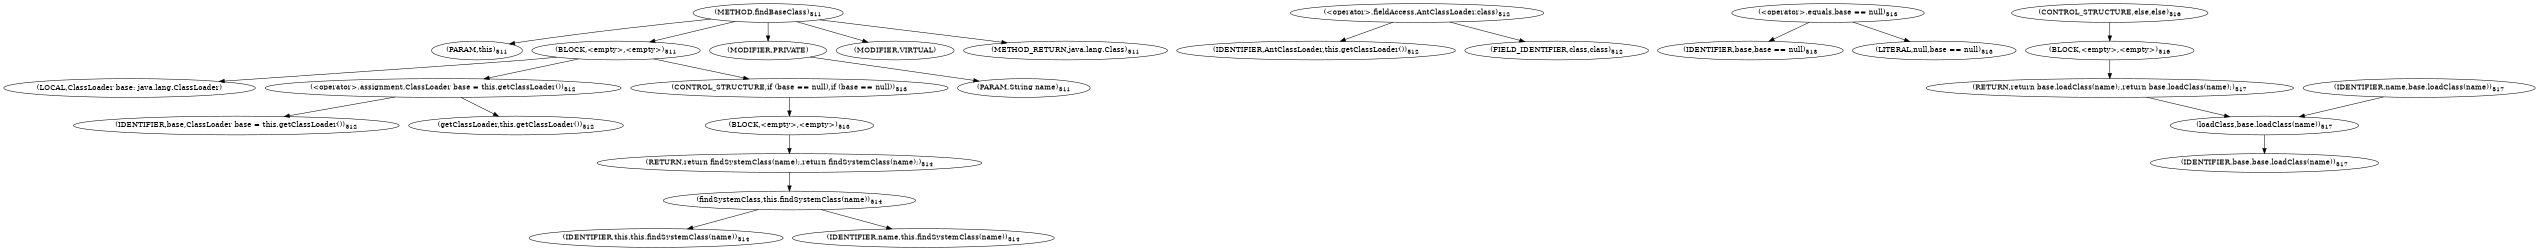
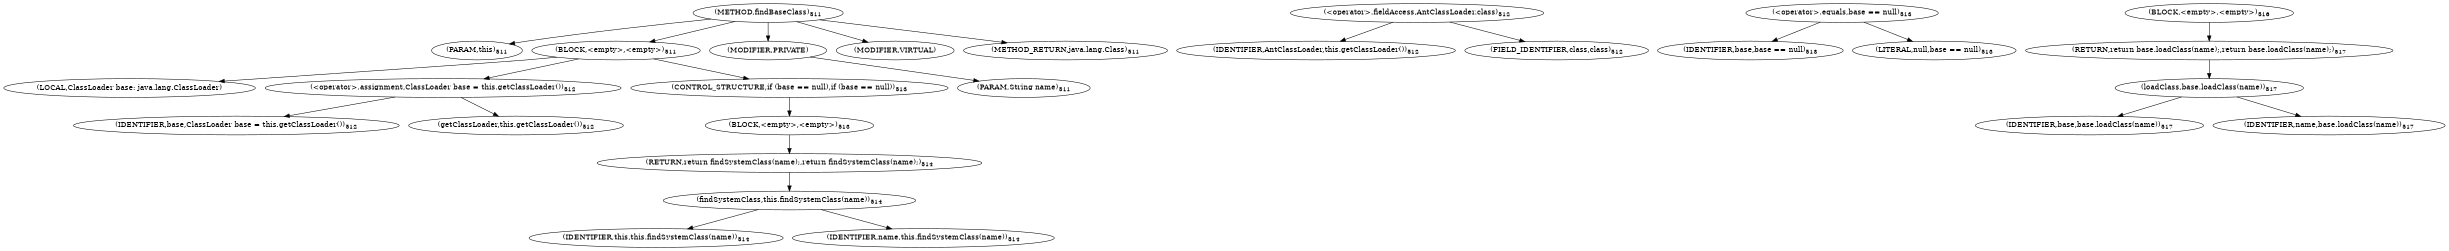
(2110, 13) -> none
(2344, 106) -> (2266, 106)
